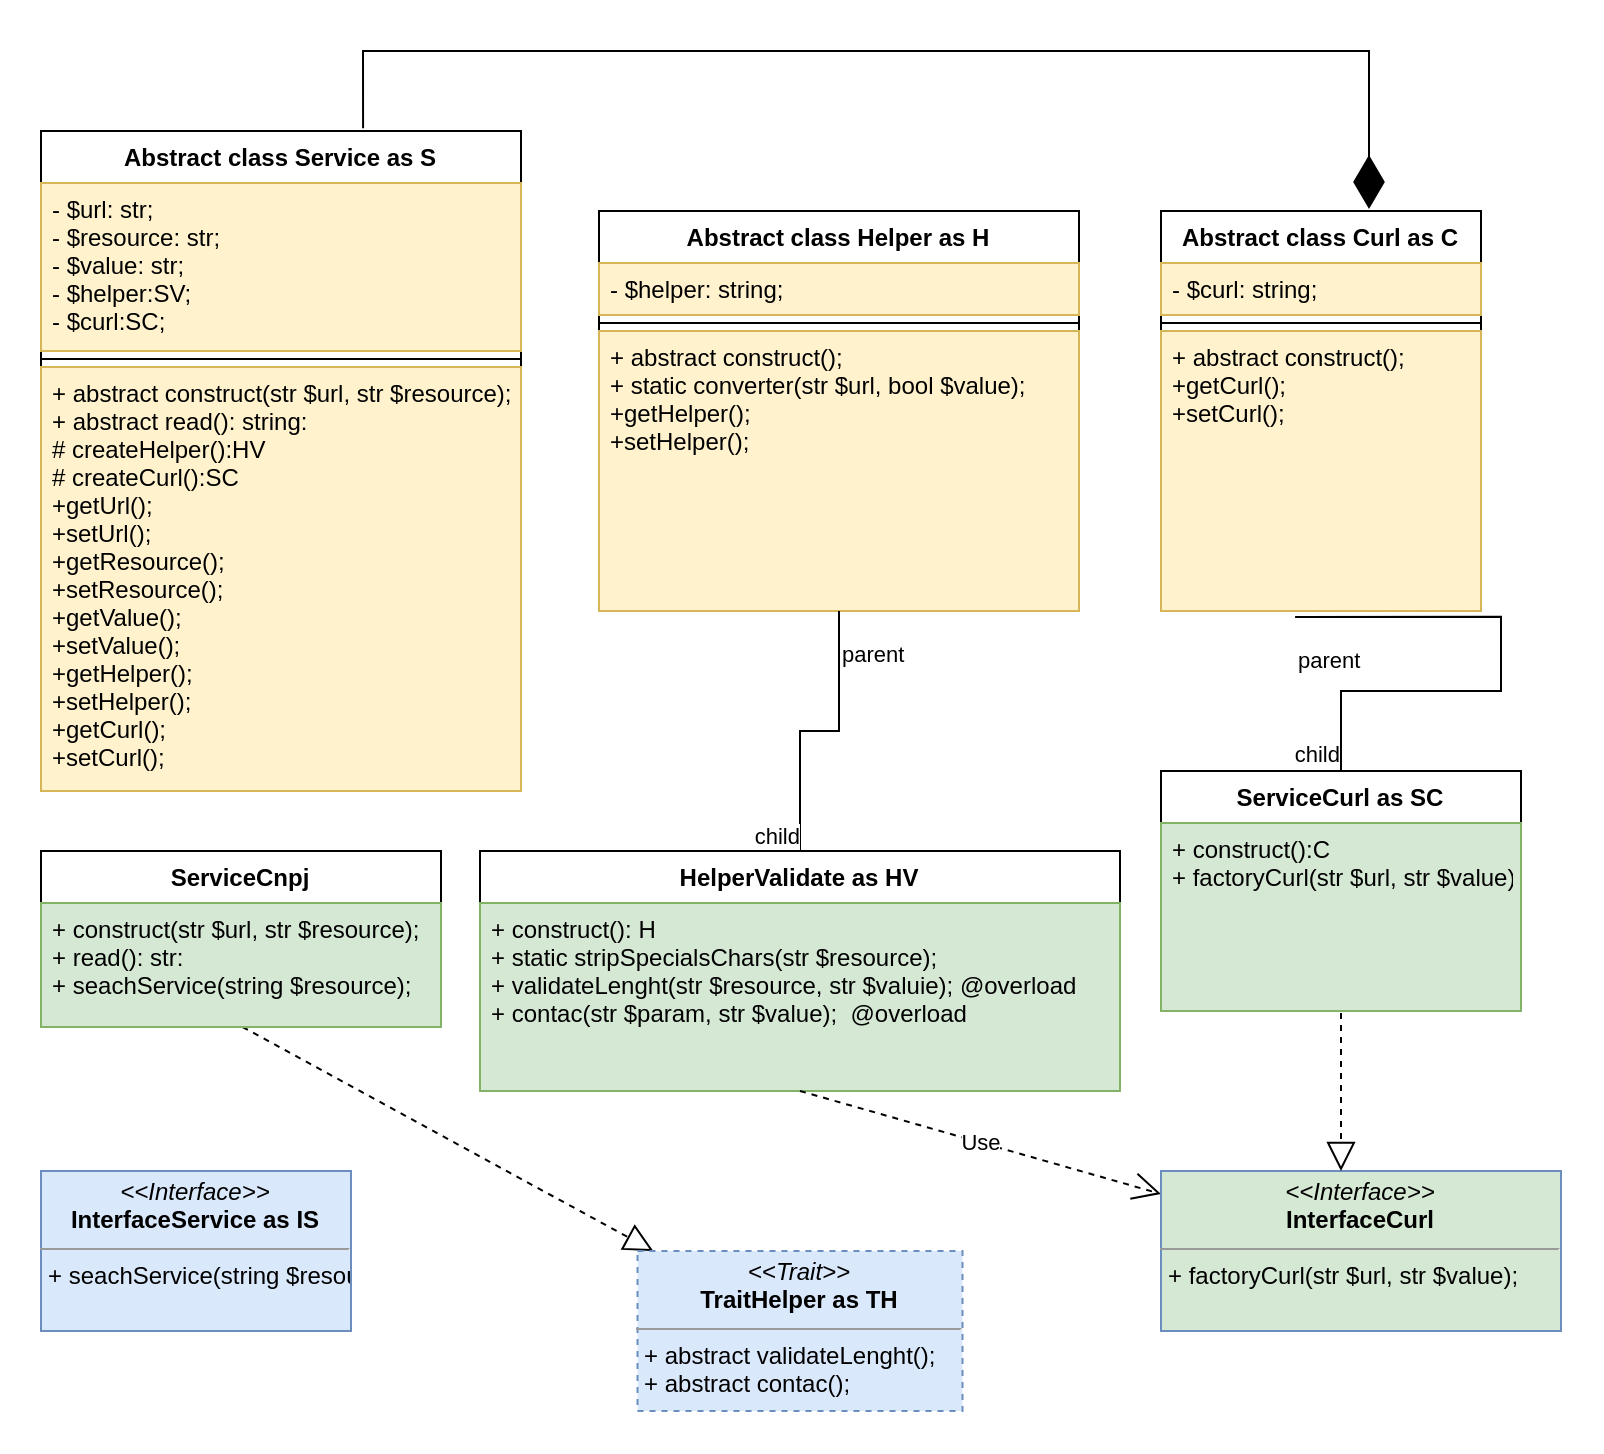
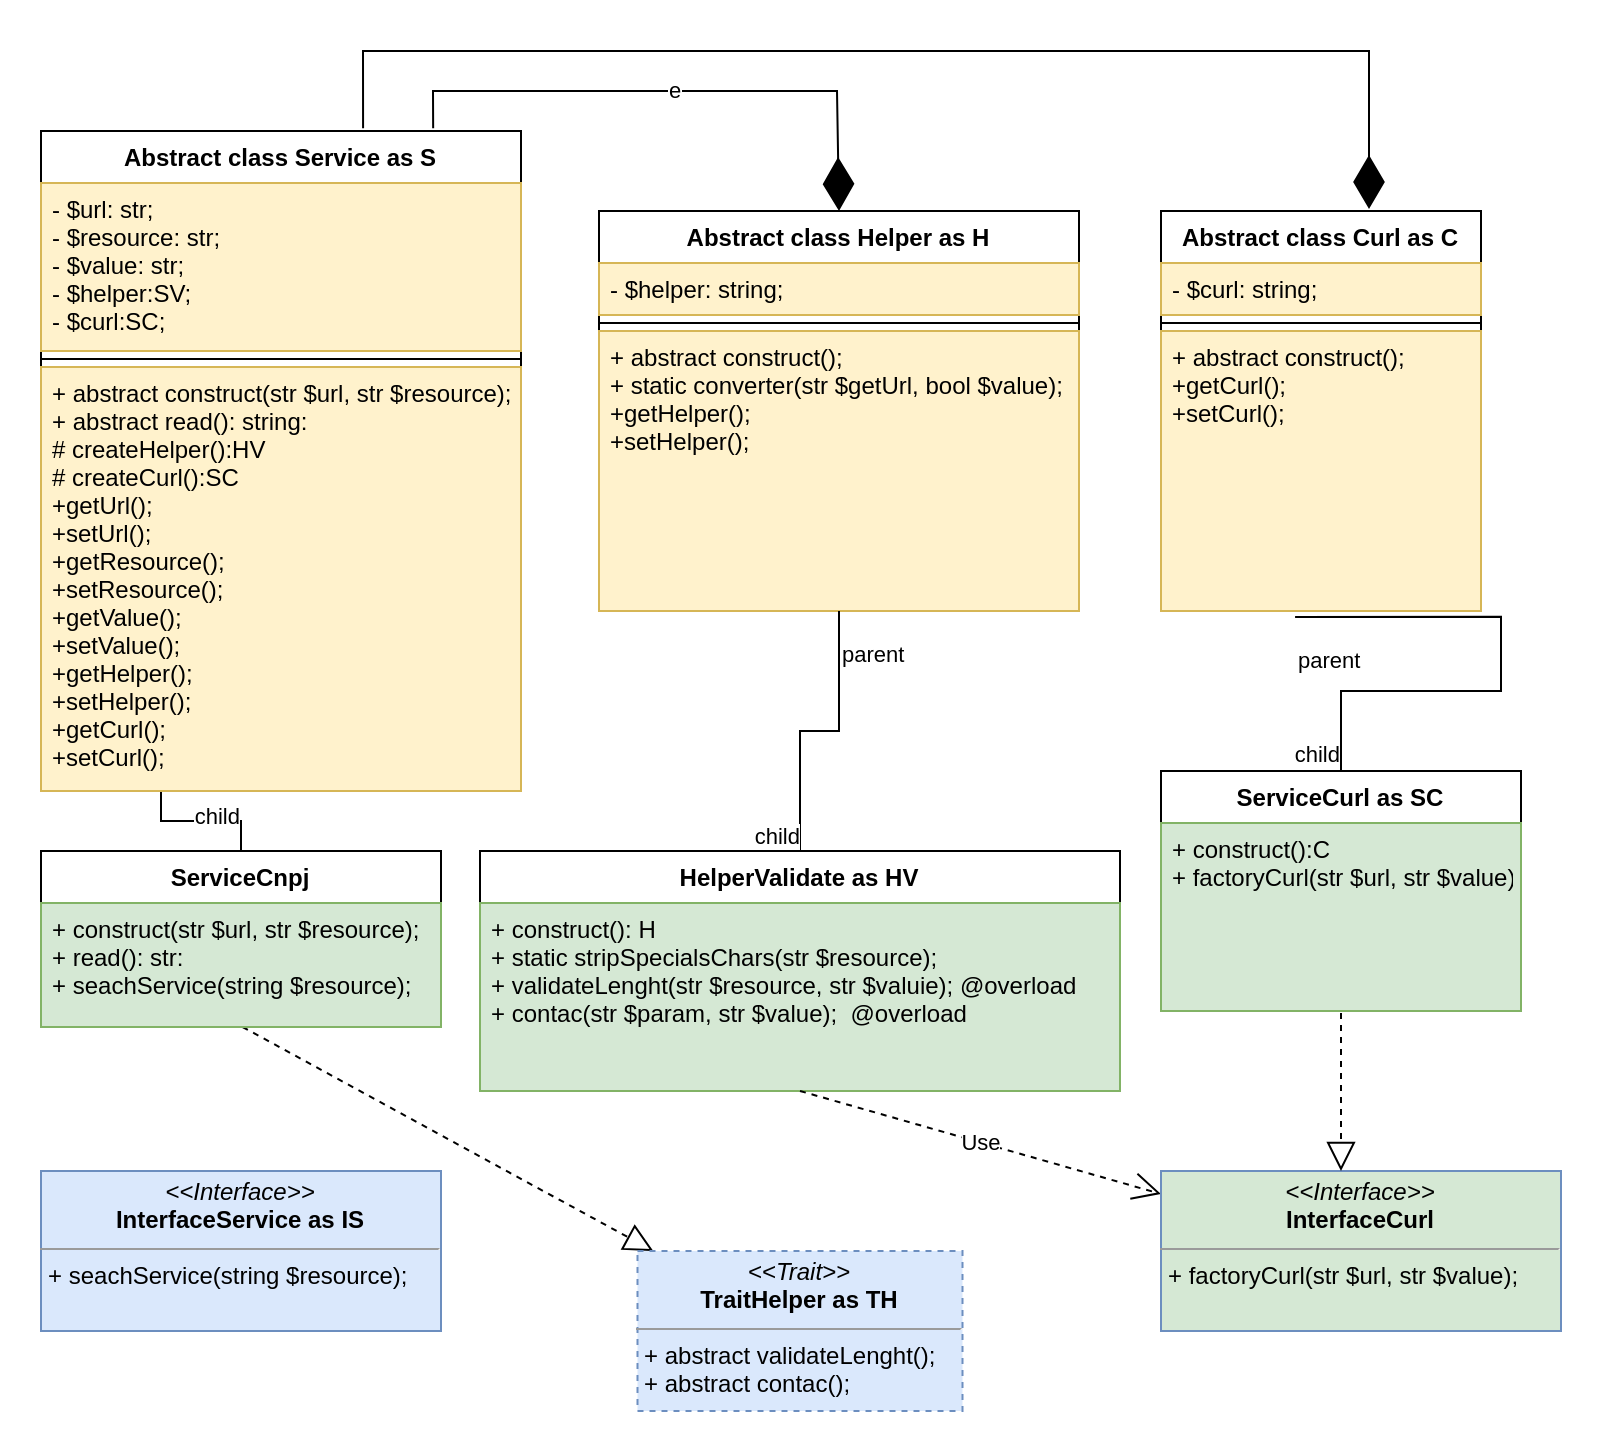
none -> (650, 91)
(755, 358) -> (755, 358)
none -> (203, 821)
(196, 1251) -> (241, 1251)
